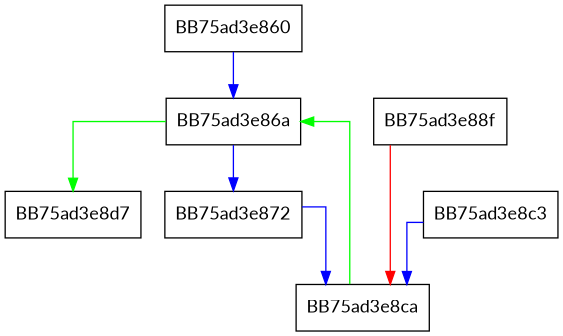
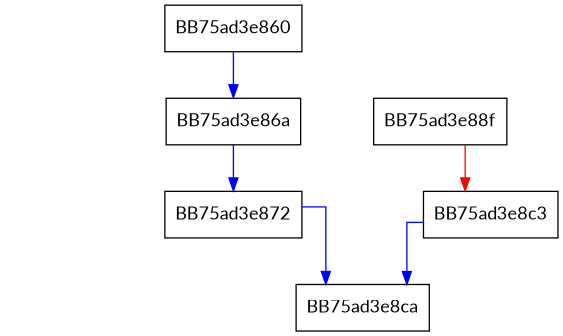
(350, 185) -> none
(390, 208) -> (465, 161)
(73, 215) -> none
